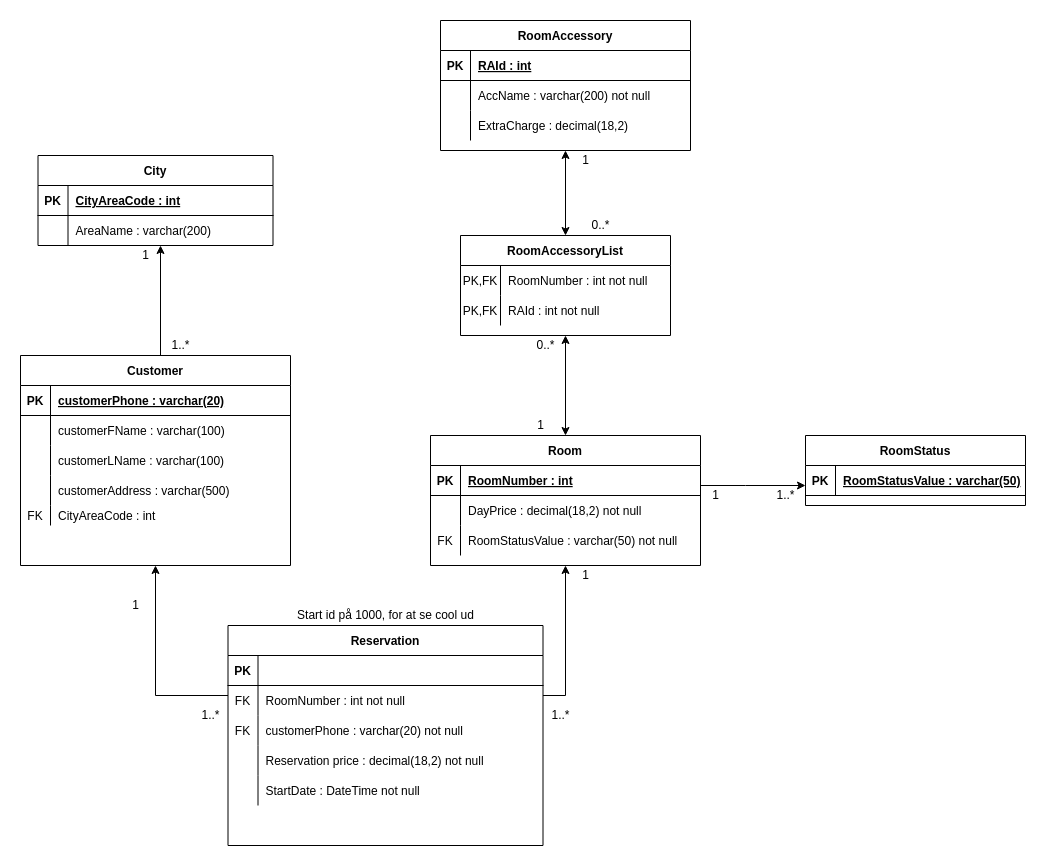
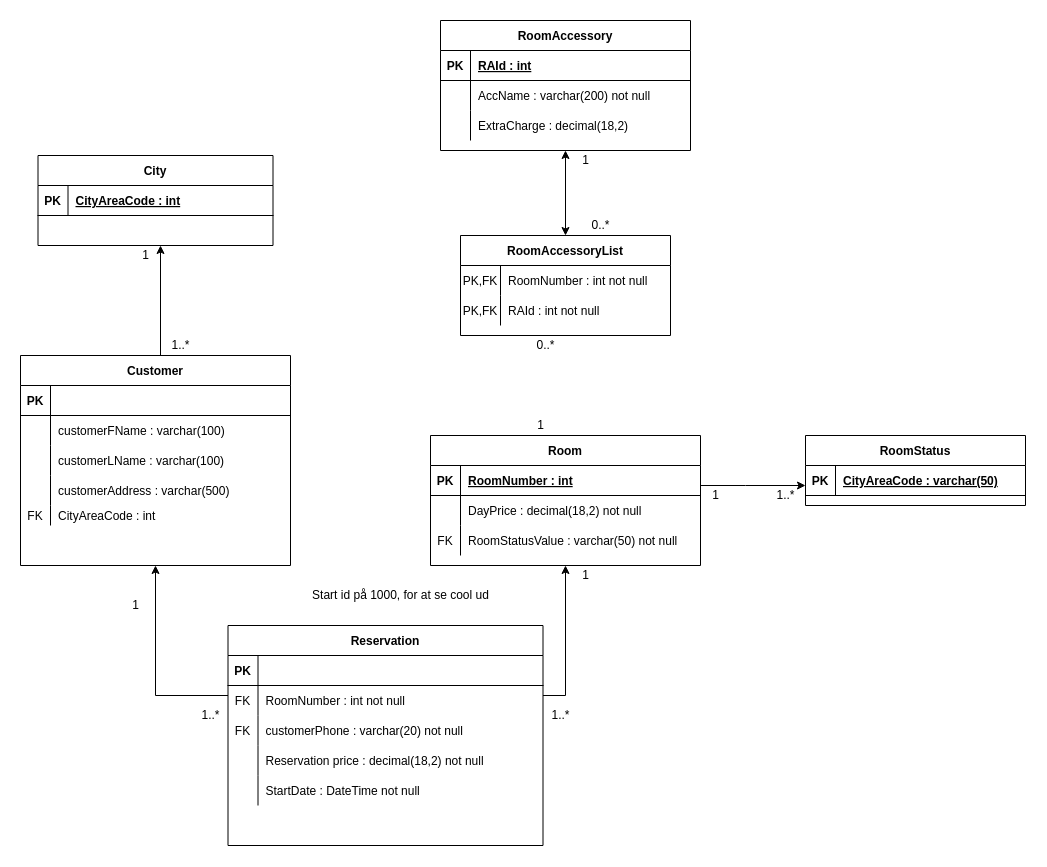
(171, 231) -> none
(566, 385) -> none
(171, 401) -> none
(934, 481) -> (924, 481)
(386, 616) -> (401, 596)
